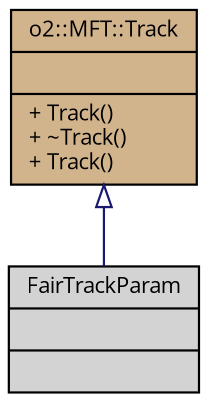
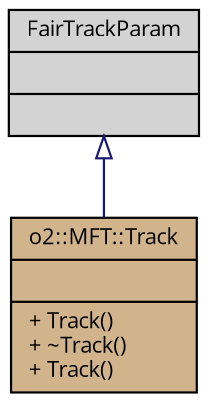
(104, 237) -> (104, 188)
